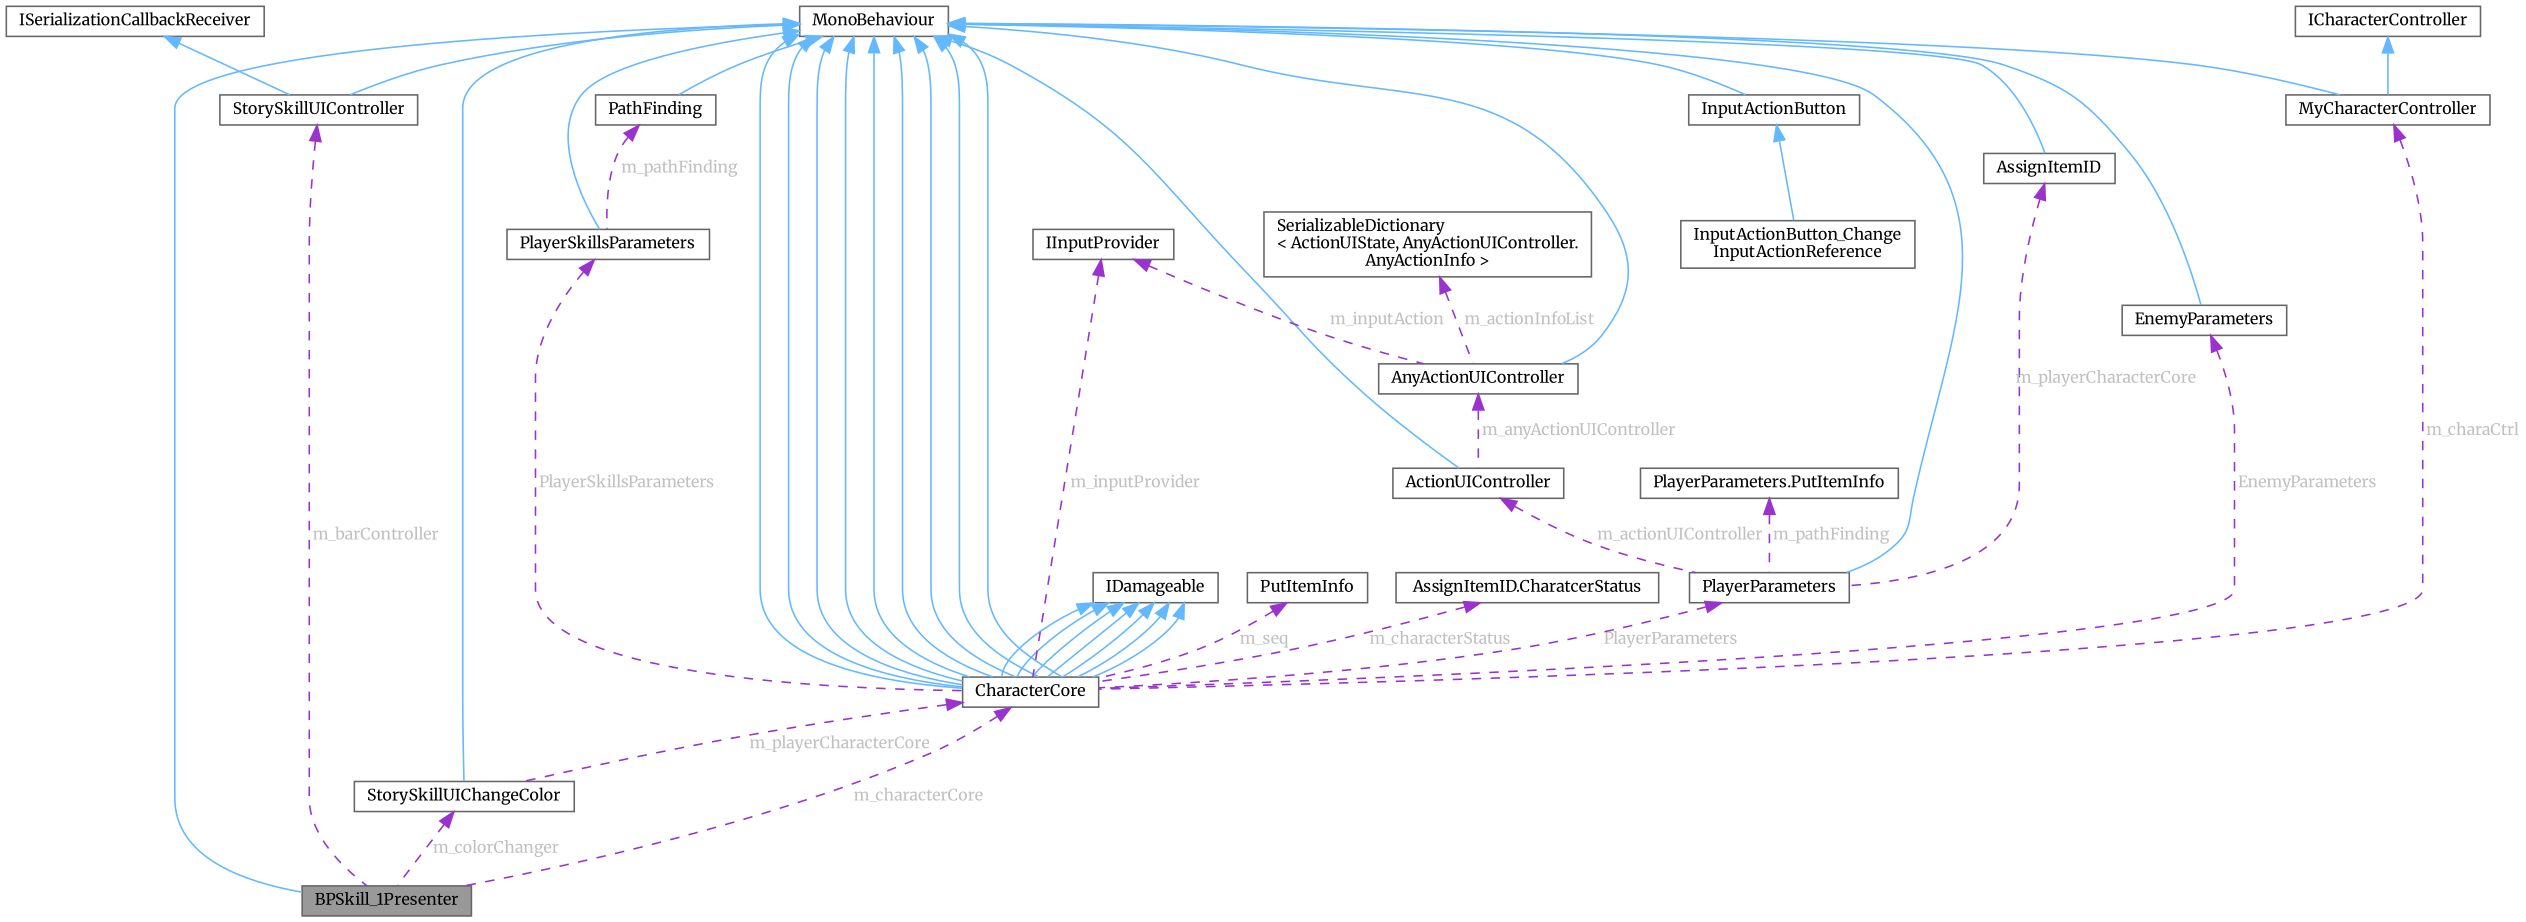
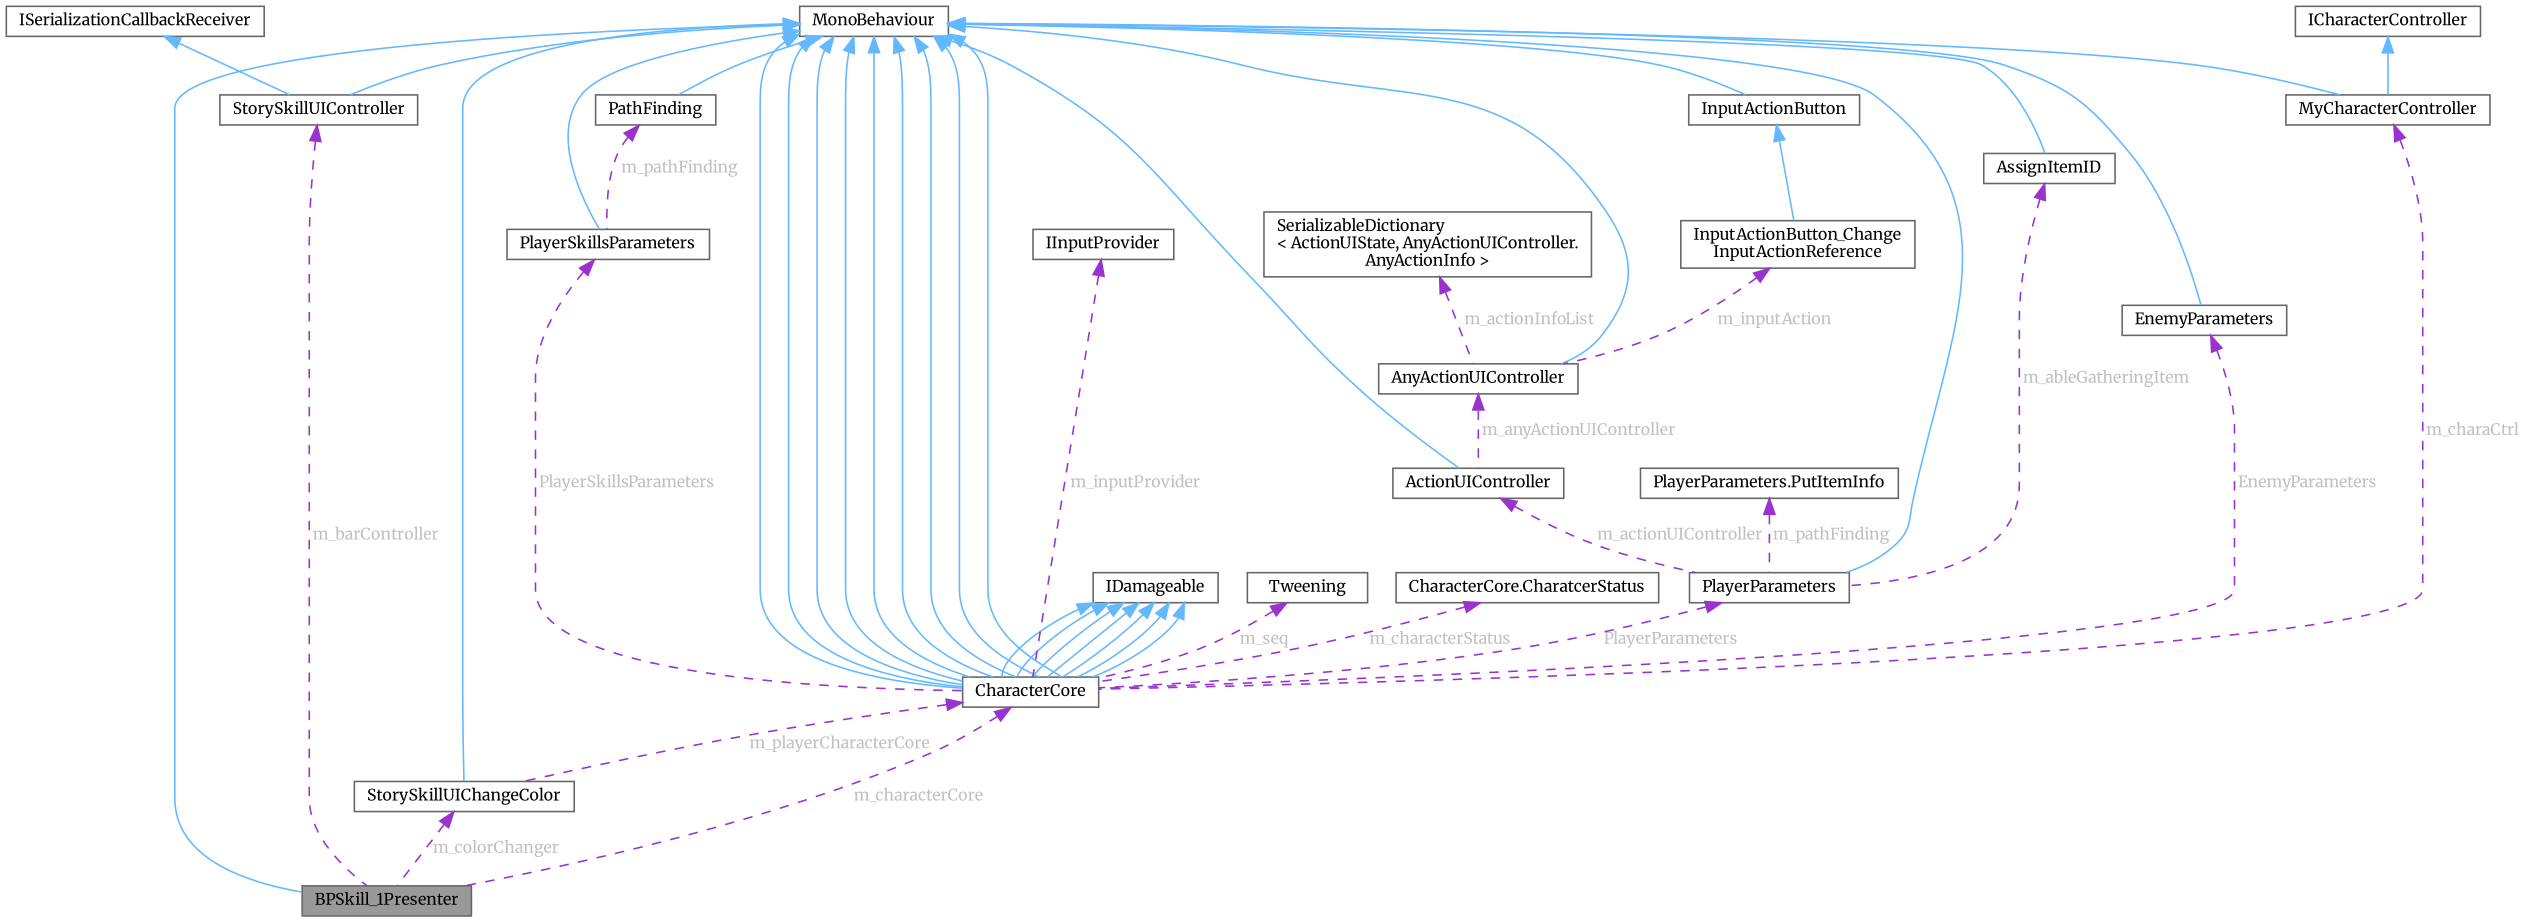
(1271, 315) -> (1665, 332)
(2105, 379) -> (2105, 379)
(1307, 588) -> (1307, 588)
(1527, 588) -> (1527, 588)
